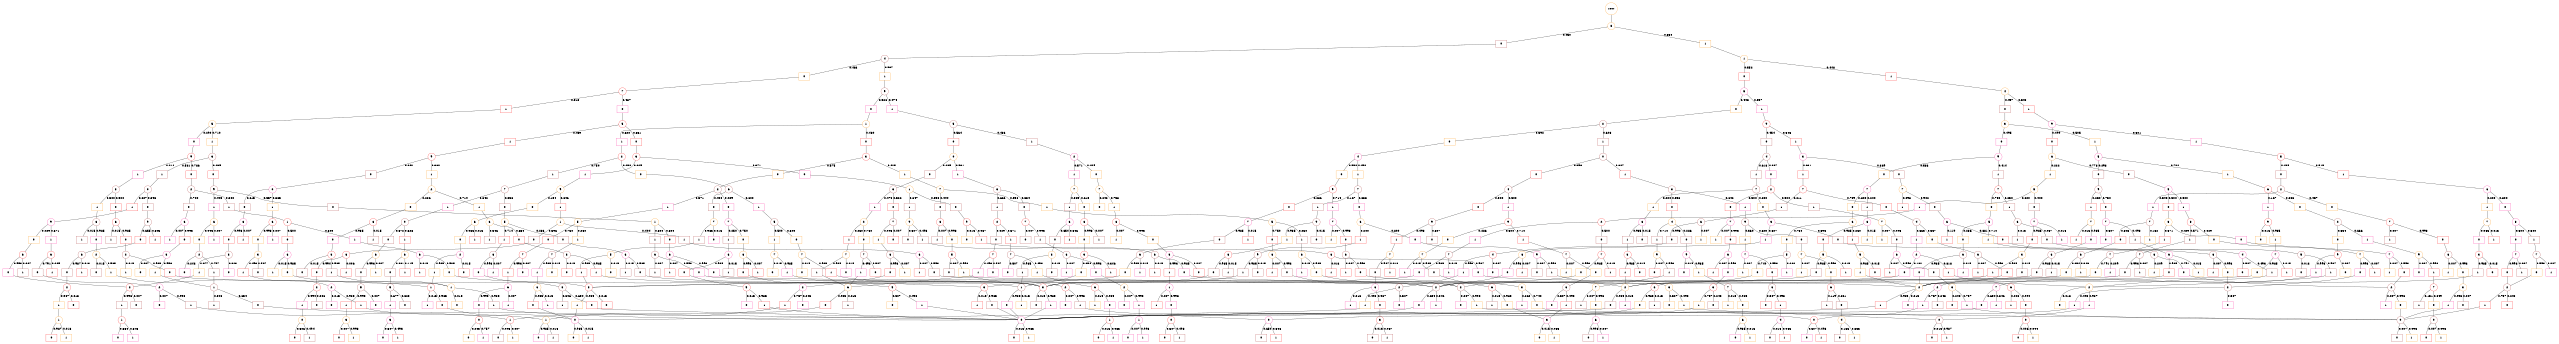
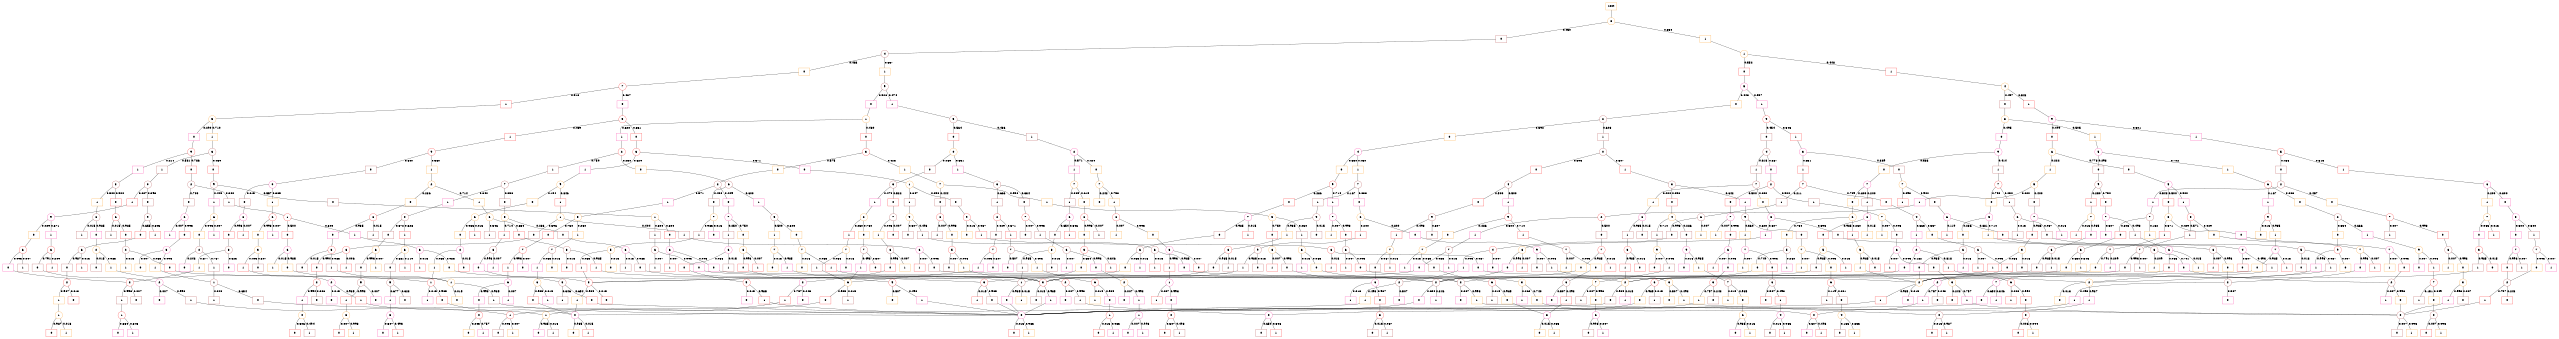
(1611, 9) -> (1611, 6)
